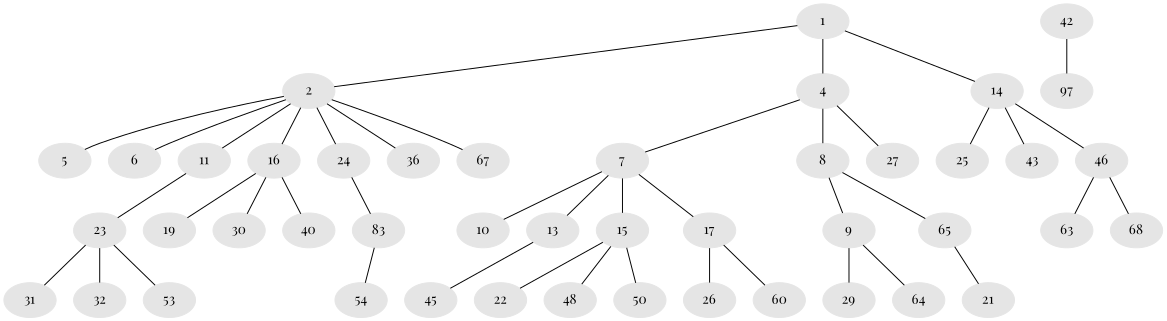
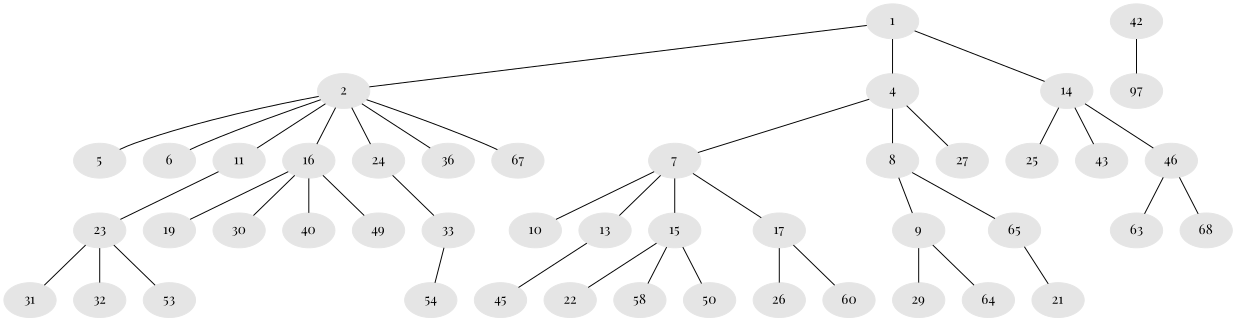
(379, 230) -> (448, 230)
none -> (379, 230)
(570, 300) -> (640, 300)
